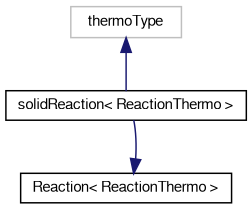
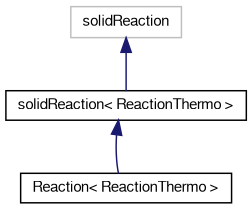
(126, 22) -> (126, 22)
(136, 139) -> (116, 154)
